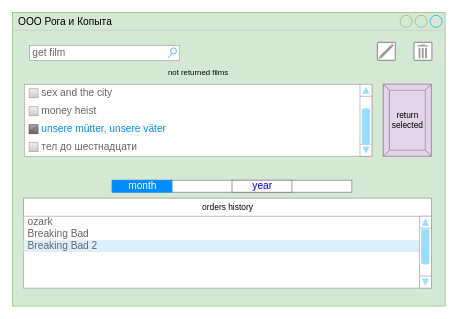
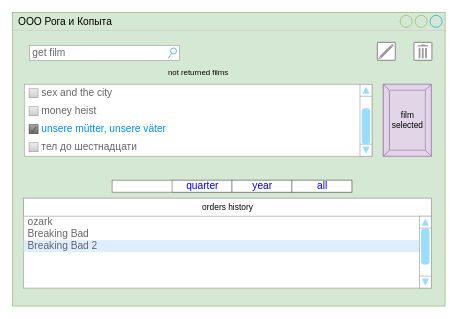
(408, 120) -> (408, 120)
(142, 186) -> none
none -> (202, 186)
none -> (322, 186)
